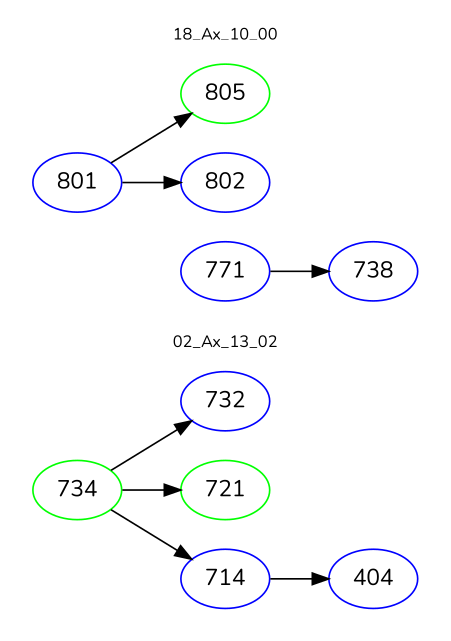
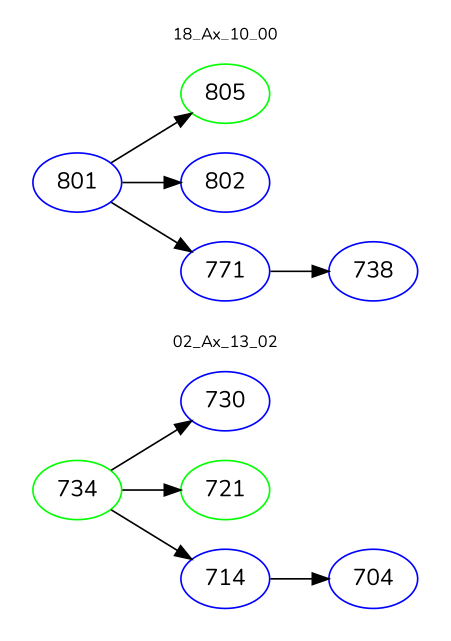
none -> (144, 223)
(225, 401) -> (225, 401)
(373, 579) -> (373, 579)
